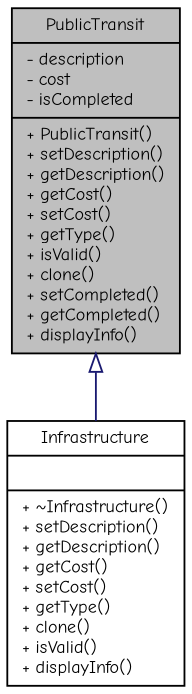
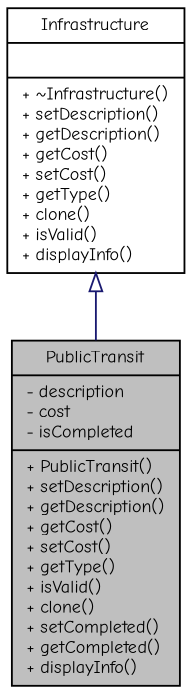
(96, 397) -> (96, 316)
